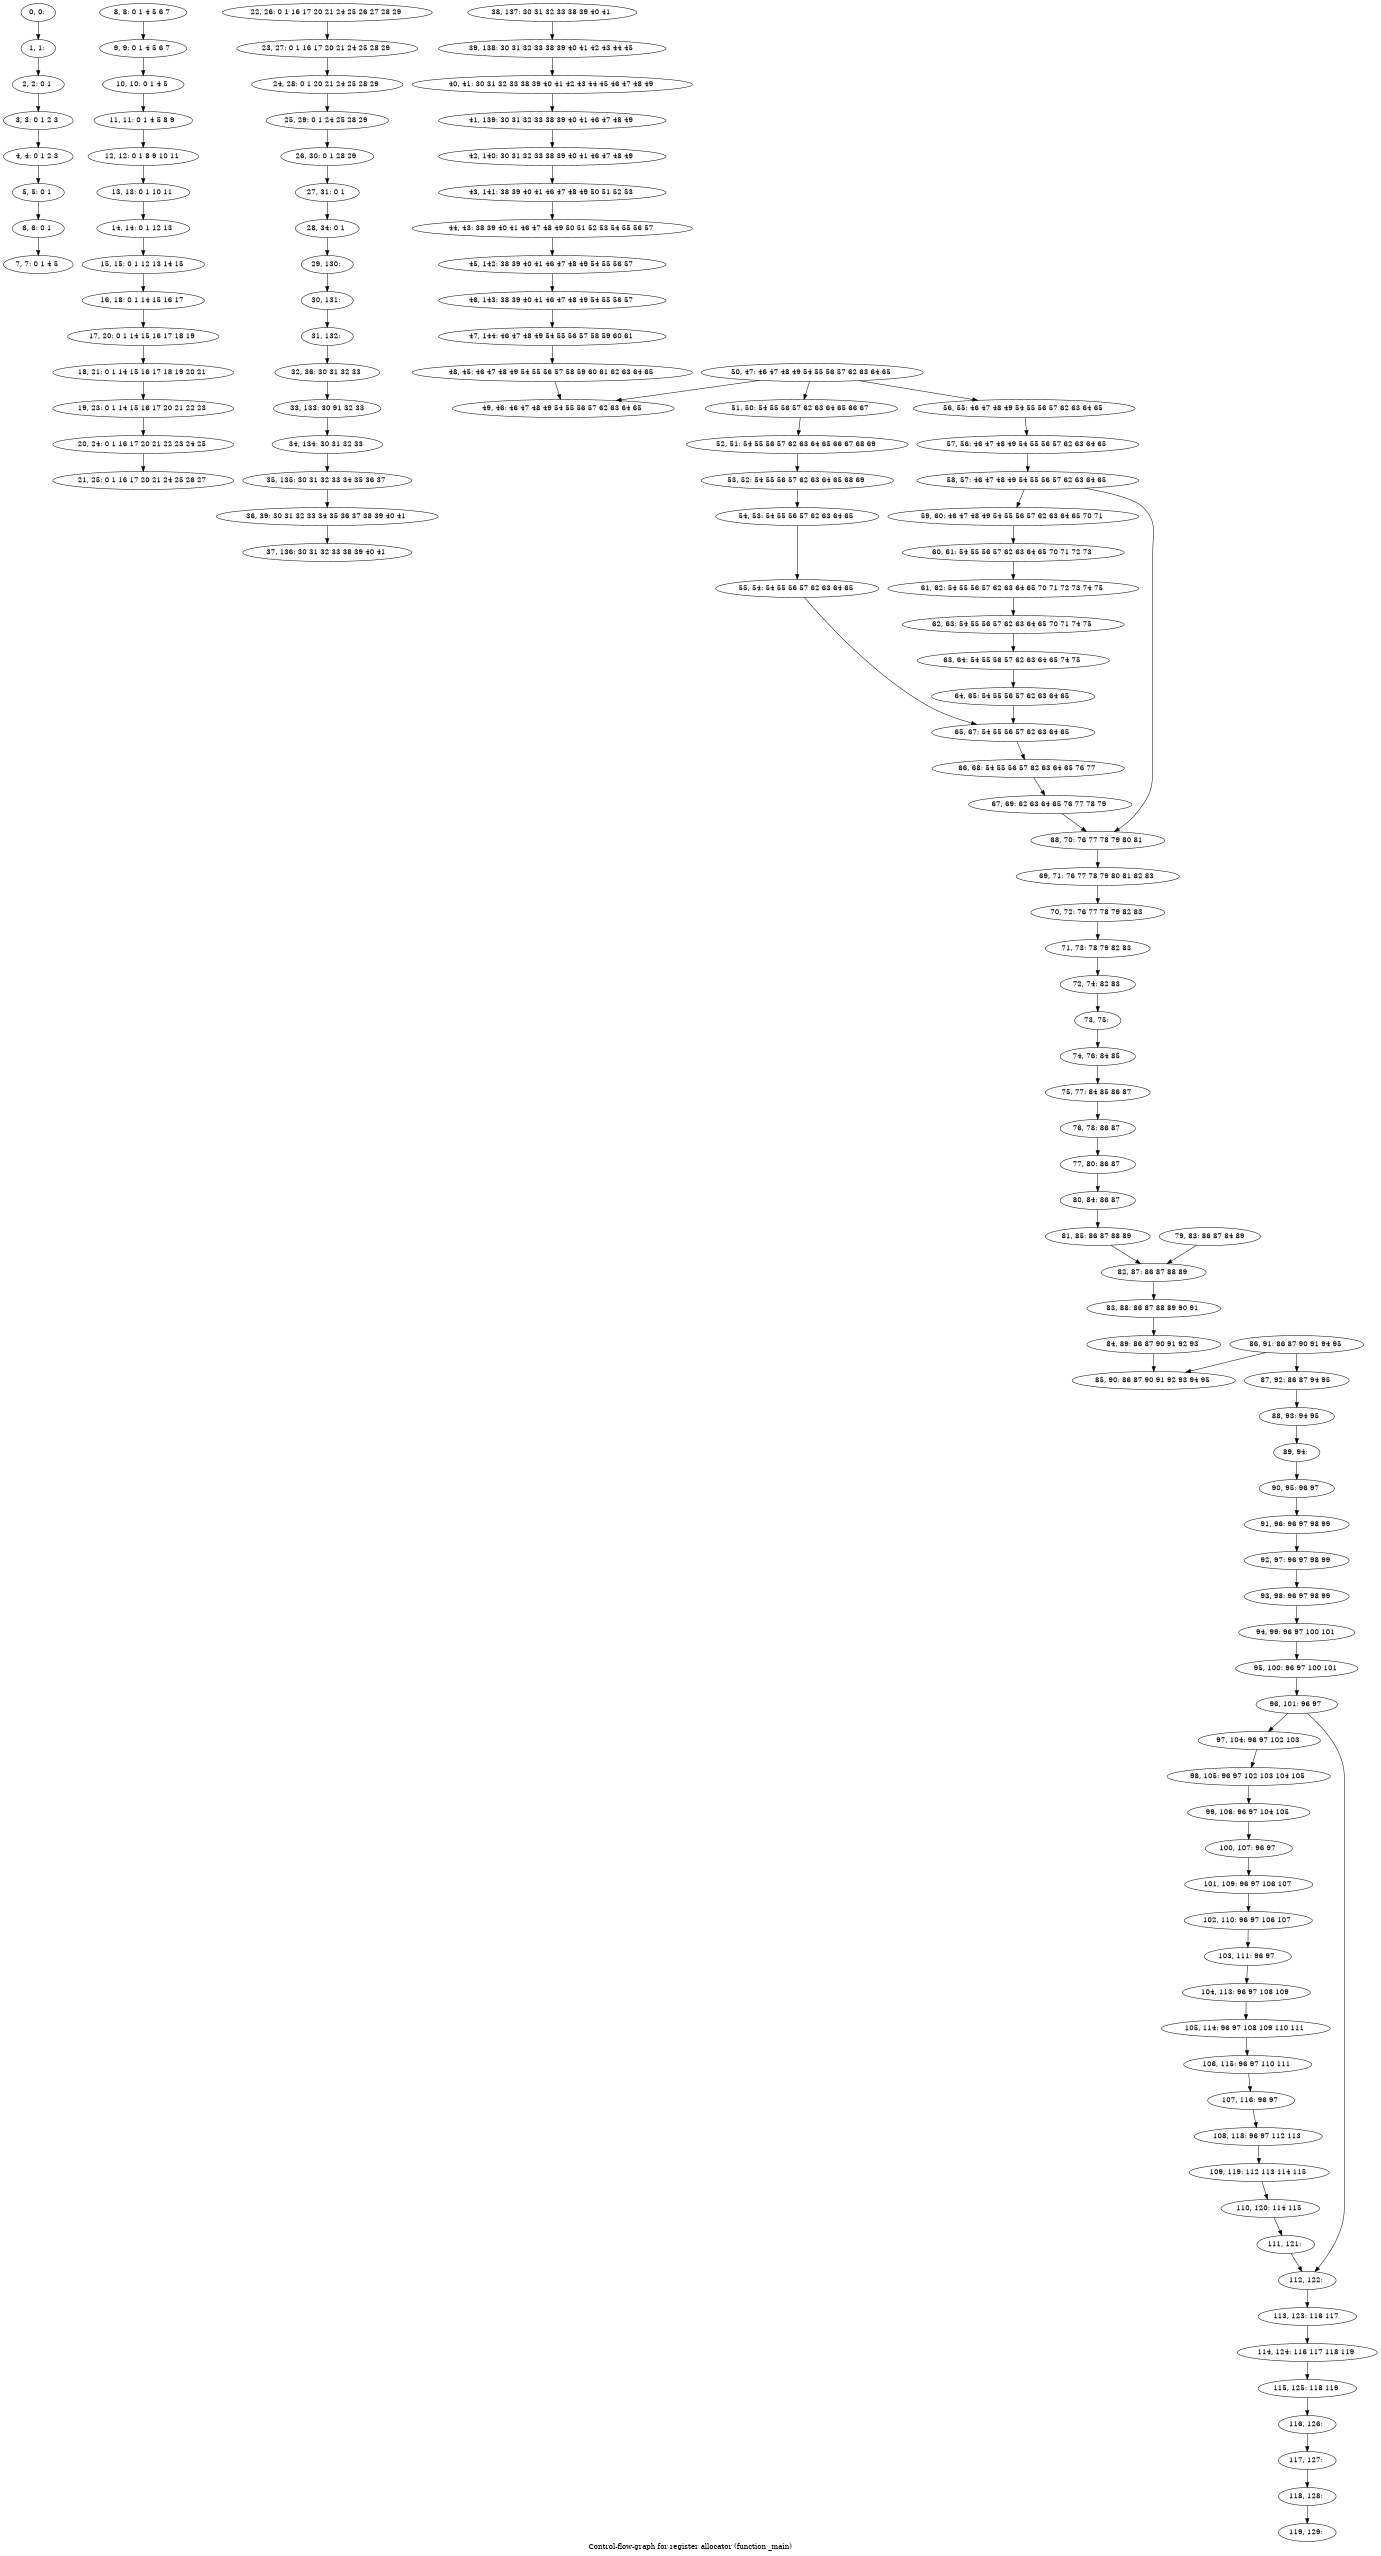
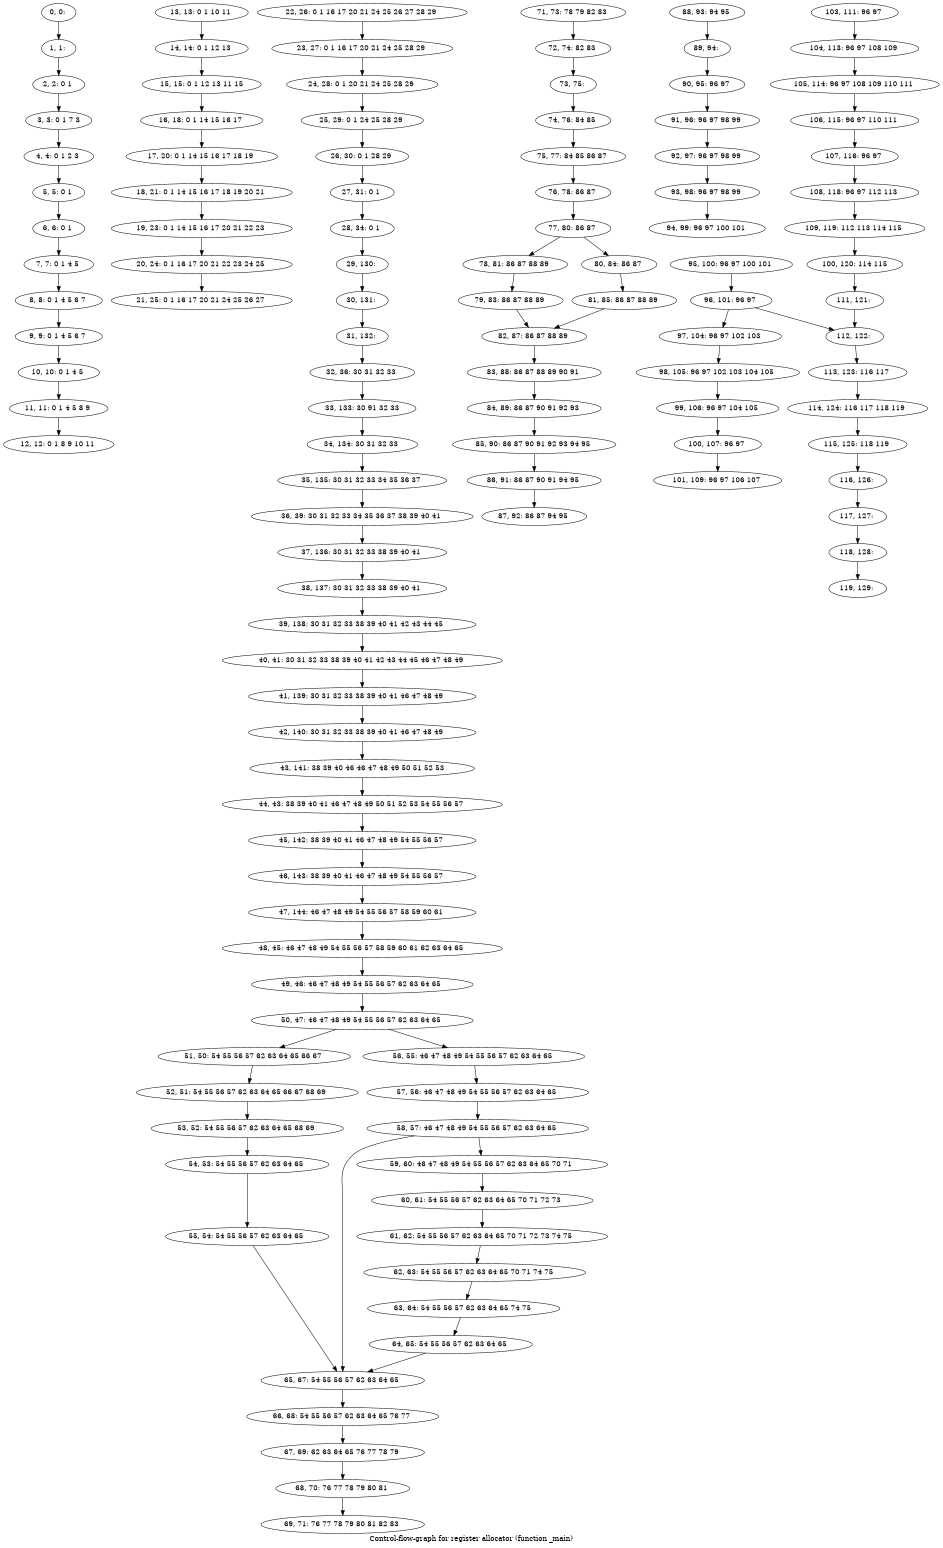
(38, 120) -> (59, 120)
(143, 172) -> none
(552, 192) -> (362, 768)
(143, 264) -> (202, 84)
none -> (515, 264)
none -> (59, 280)
(690, 390) -> (362, 1000)
none -> (362, 568)
(1153, 642) -> (343, 1227)
(1098, 912) -> none
(1210, 1236) -> (511, 300)
(1228, 1362) -> (534, 460)
(1297, 1396) -> none
(1297, 1648) -> none
(1248, 1920) -> none
(1270, 2208) -> (855, 264)
